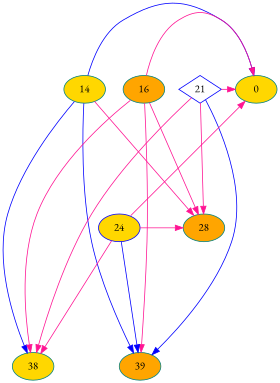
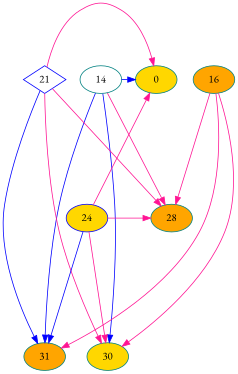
(196, 13) -> none
(85, 89) -> (101, 80)
(33, 366) -> (108, 357)
(140, 366) -> (45, 357)
